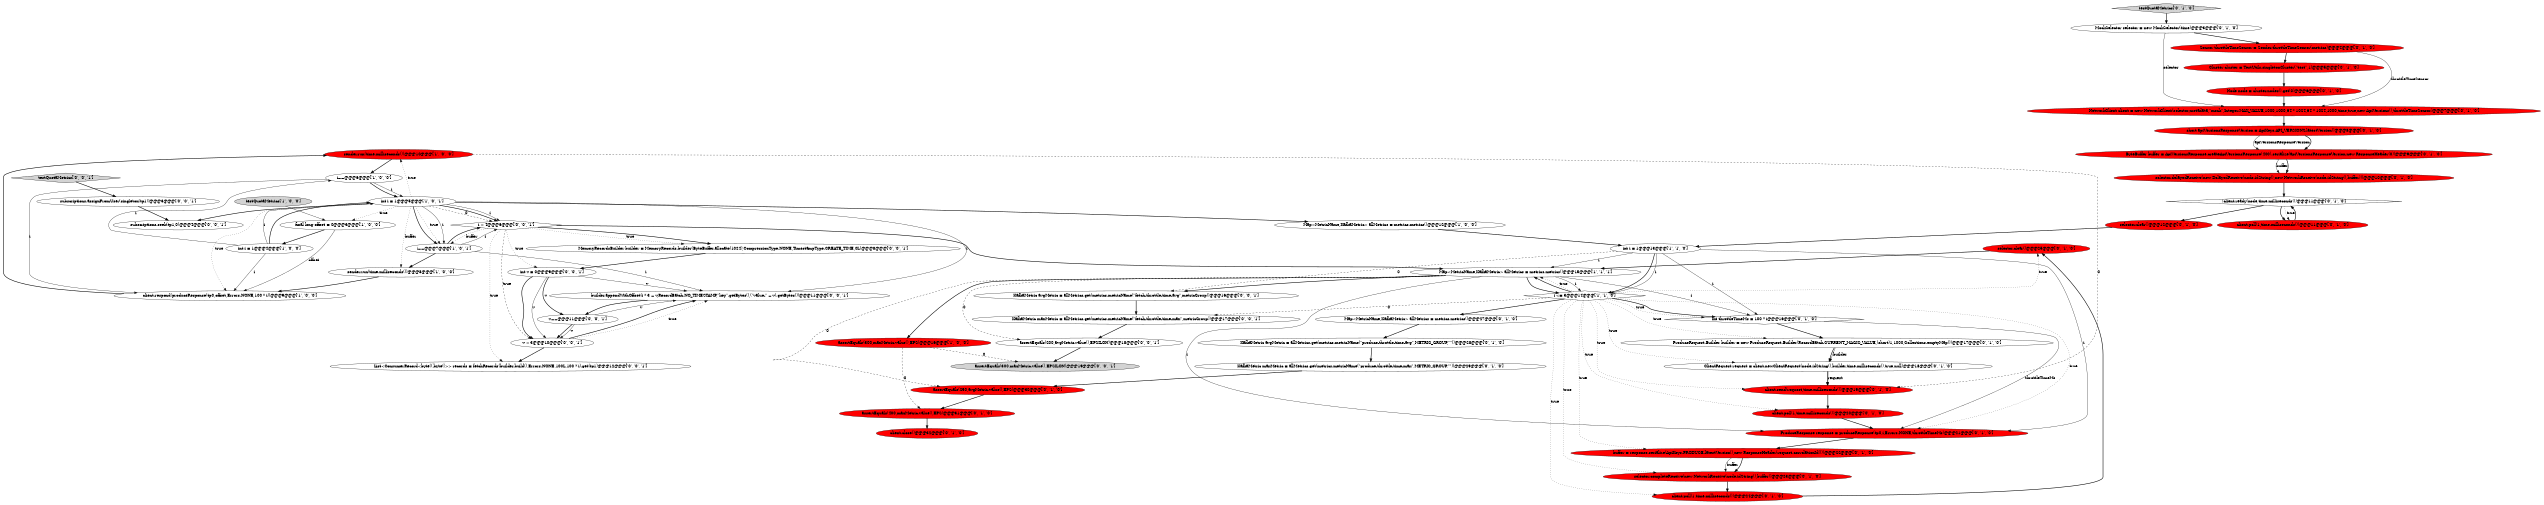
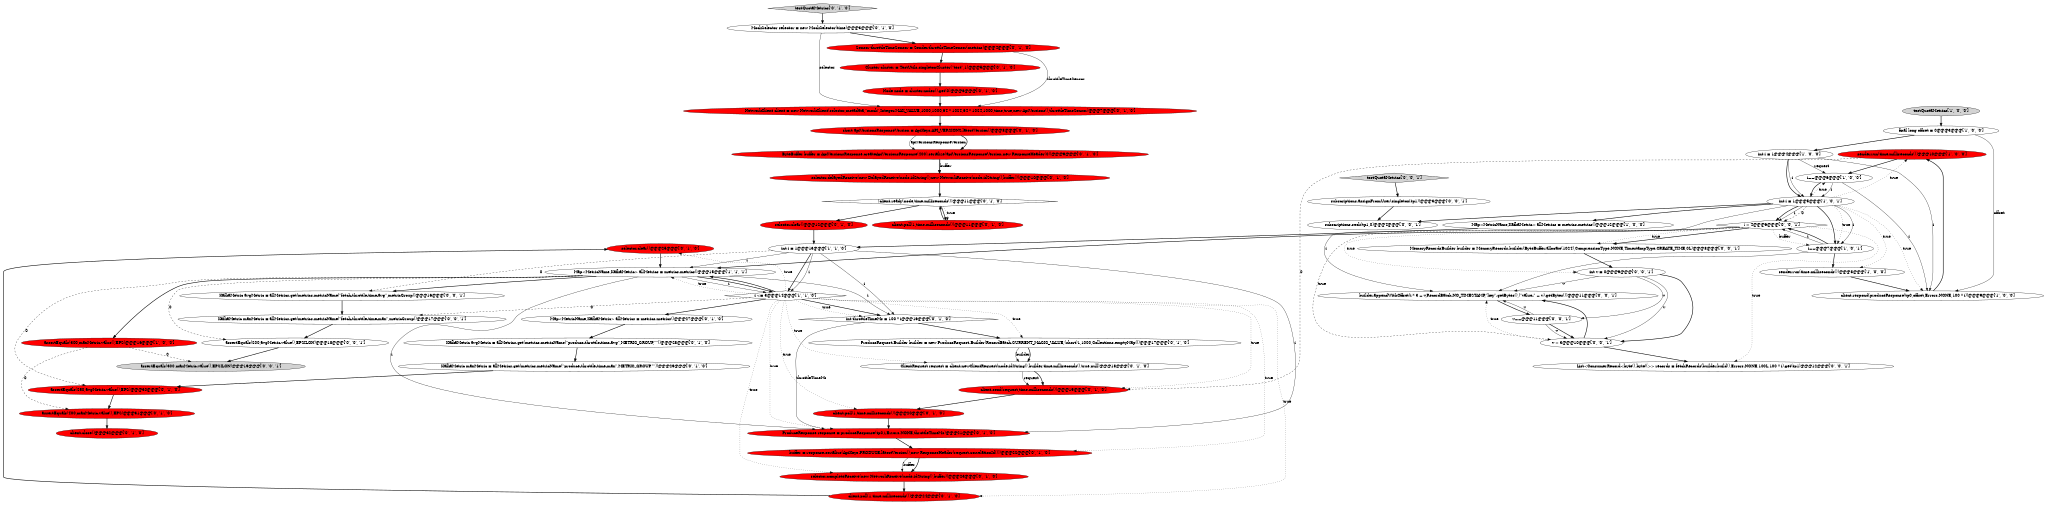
(136, 213) -> (1822, 166)
(304, 213) -> (1941, 120)
(376, 213) -> (1817, 190)
(410, 237) -> (1887, 237)
(544, 299) -> (1643, 310)
